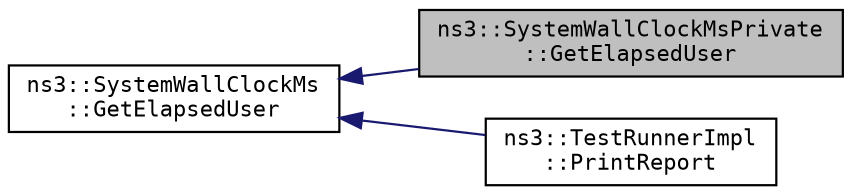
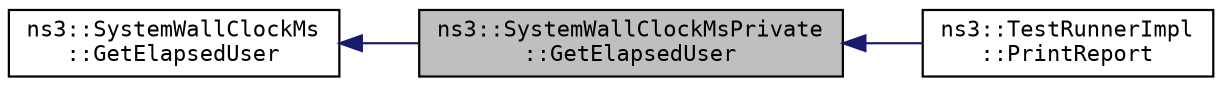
(424, 128) -> (894, 43)
